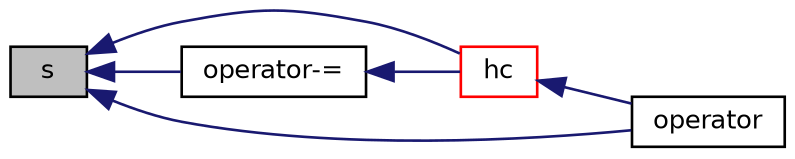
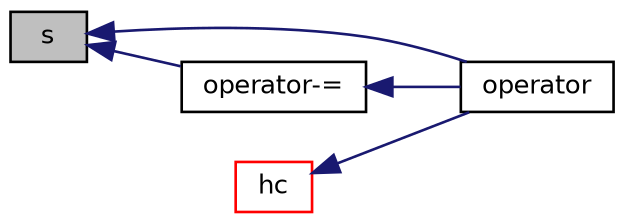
(287, 11) -> none
(427, 72) -> (427, 87)
